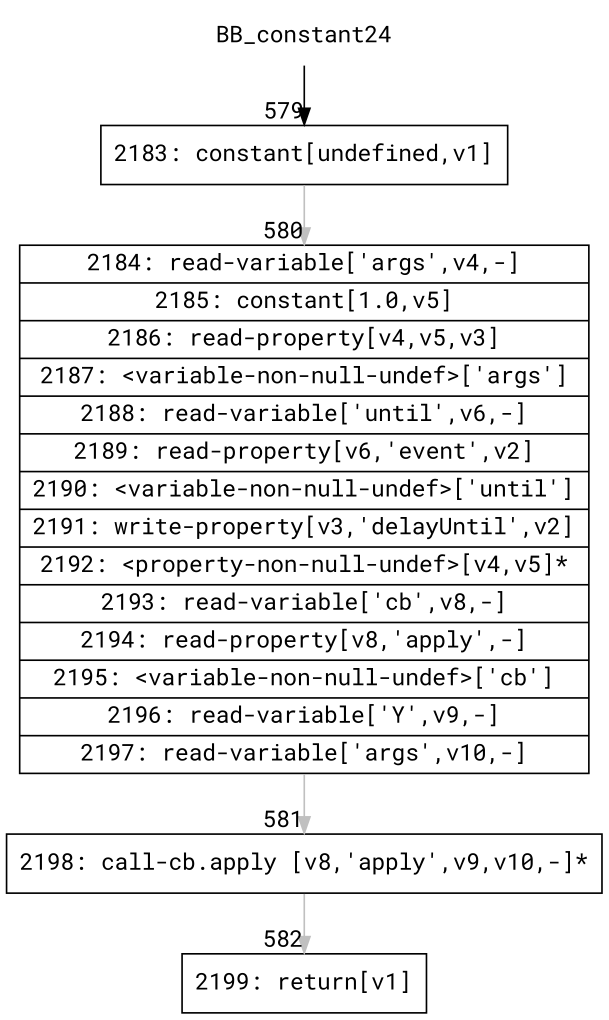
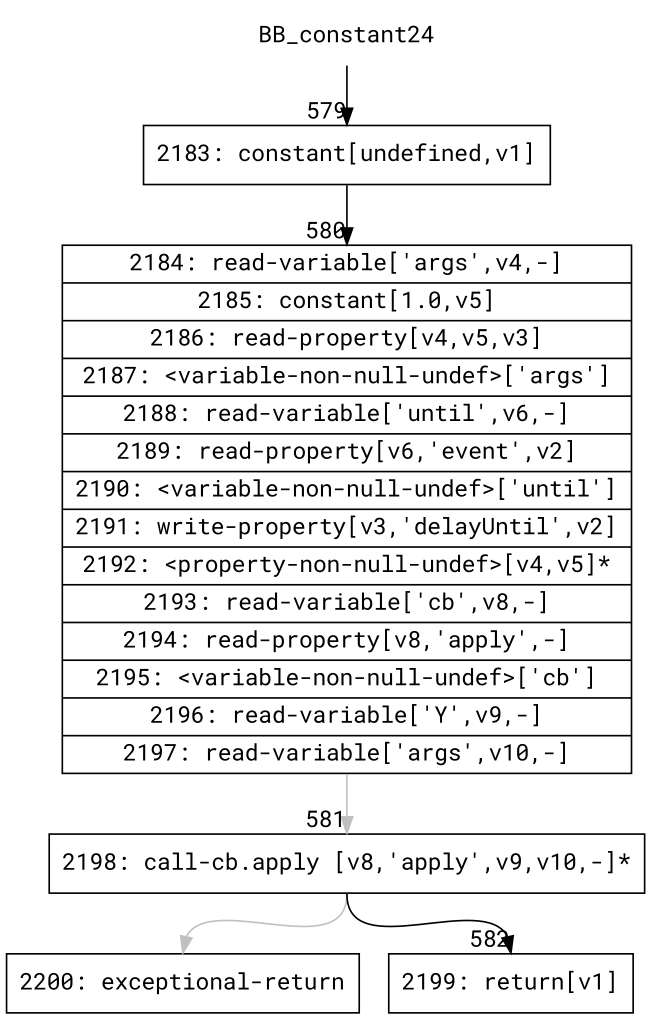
(304, 207) -> (347, 207)
(304, 915) -> (421, 924)
none -> (183, 983)
